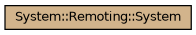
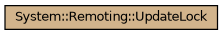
(98, 18) -> (111, 18)
